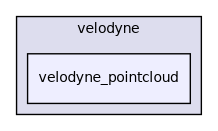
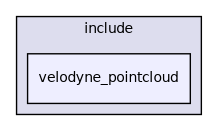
(109, 30) -> (109, 30)
